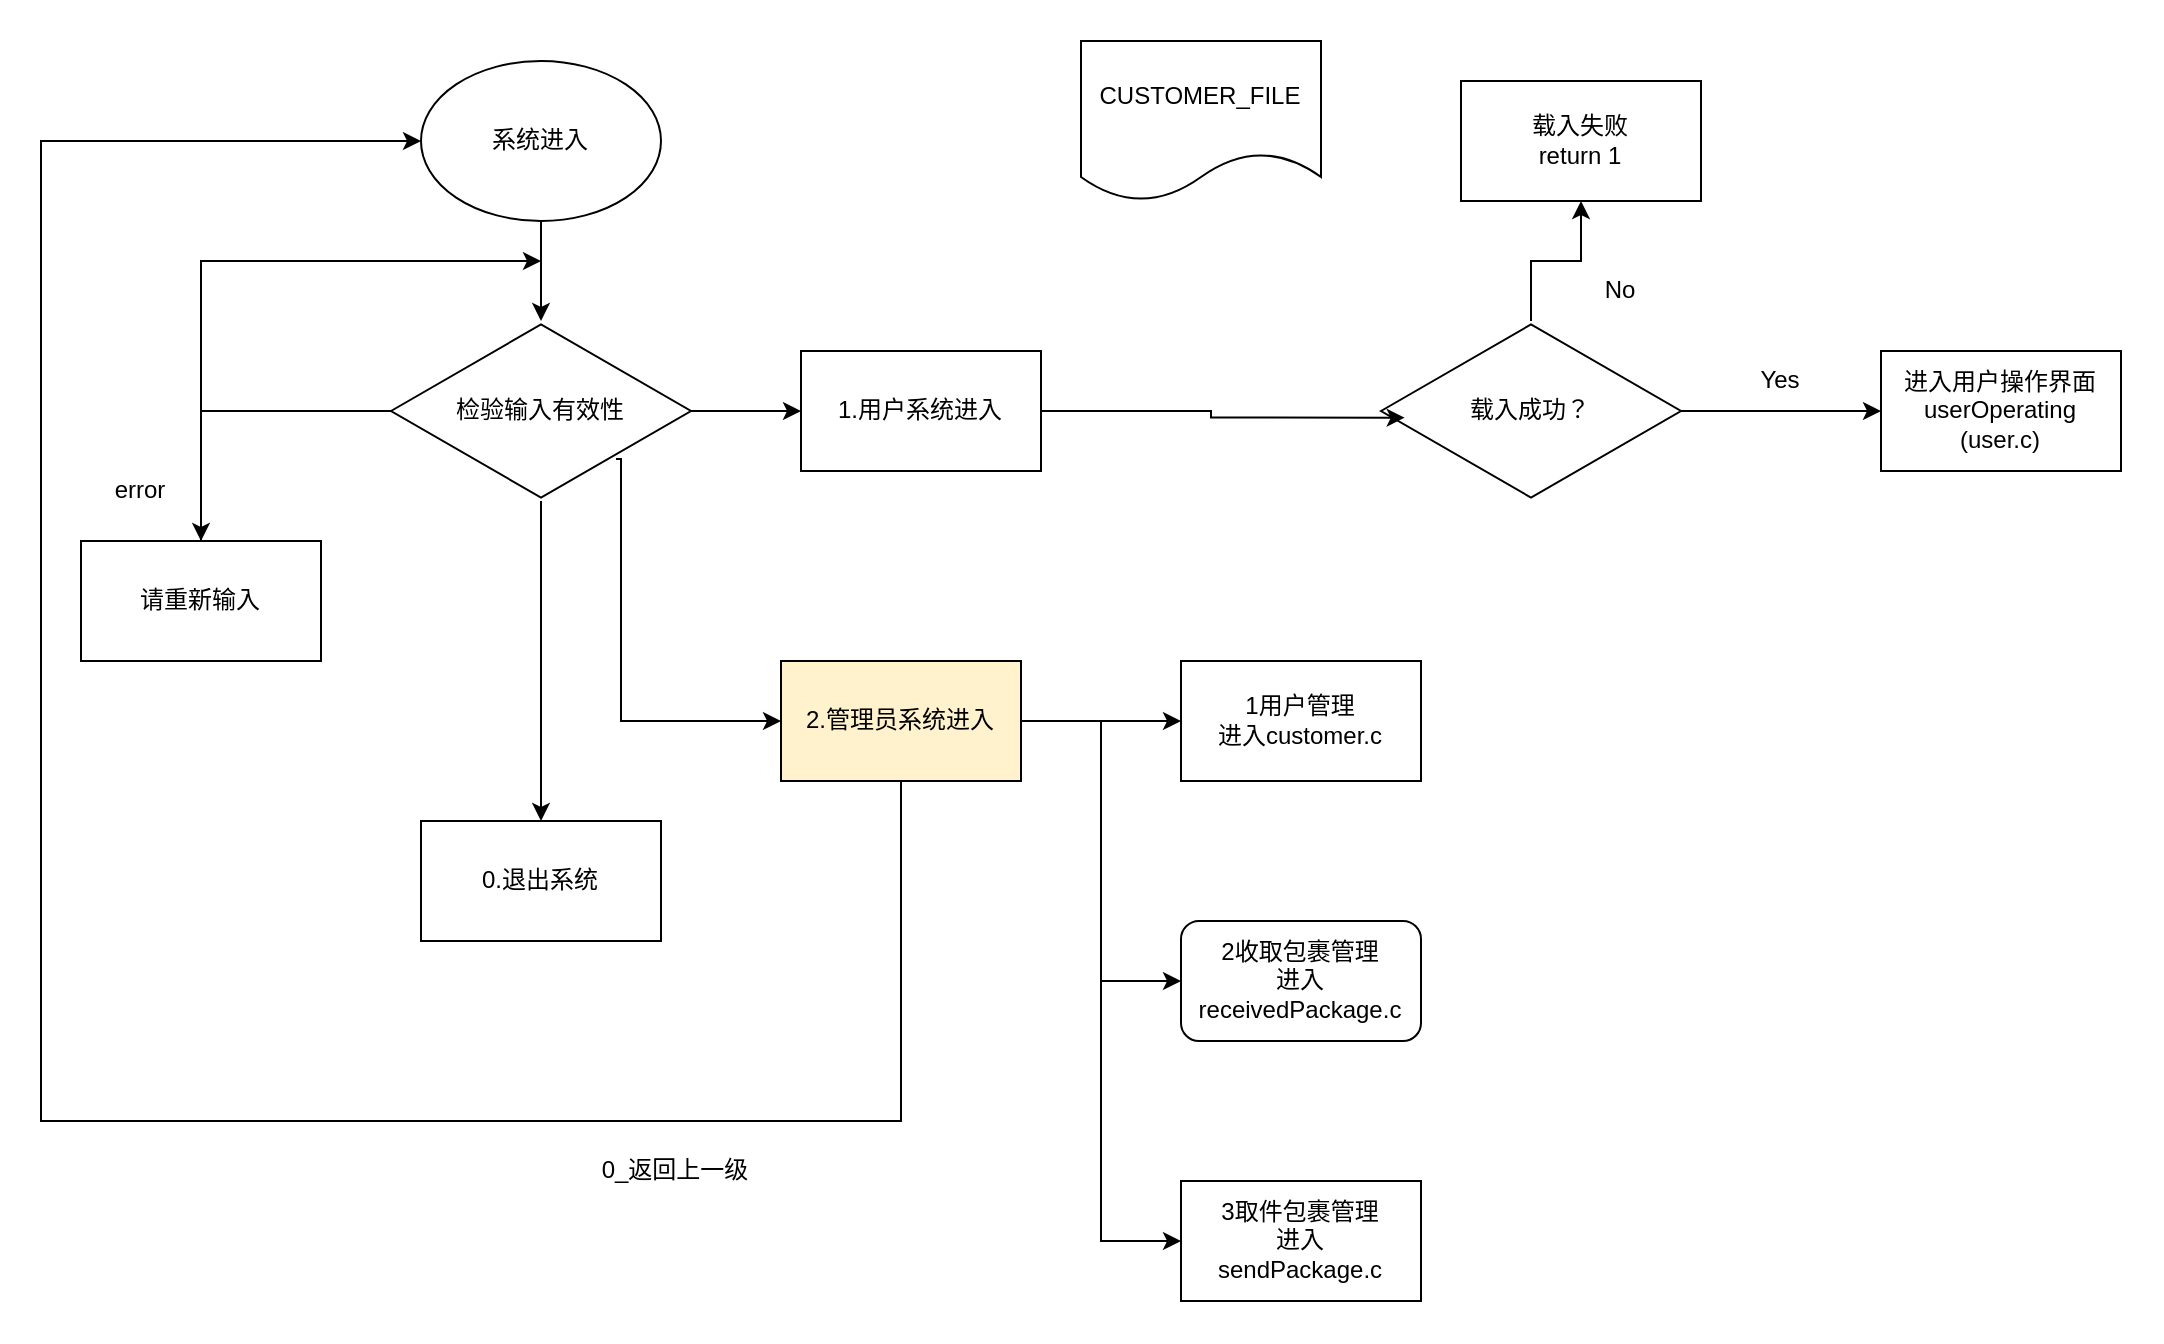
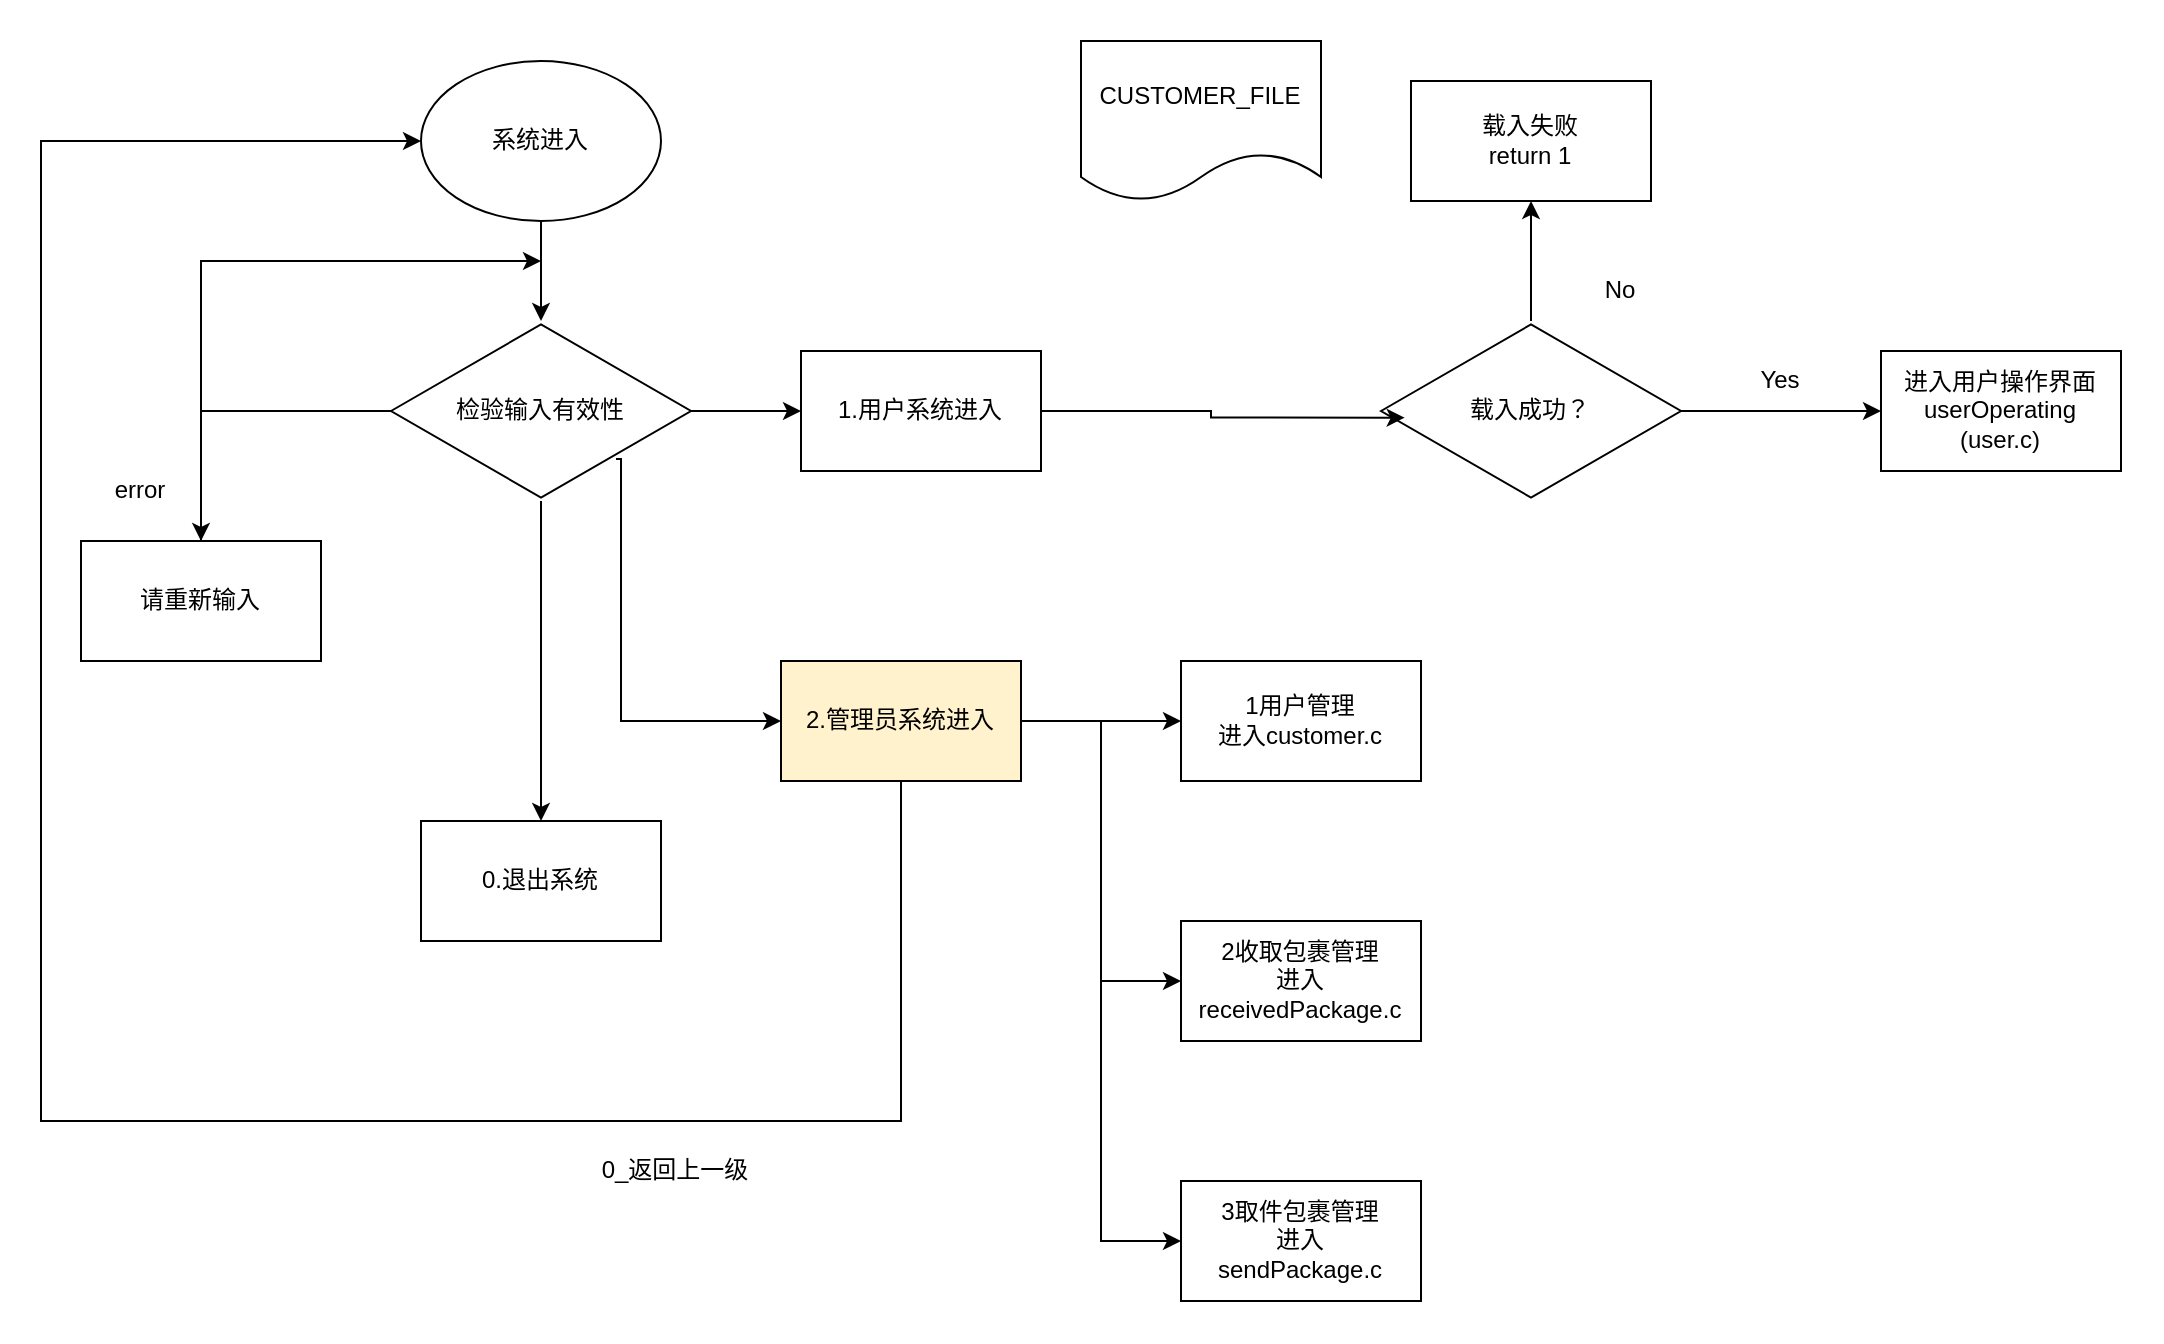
(1581, 141) -> (1531, 141)
(1301, 981) -> (1301, 981)
